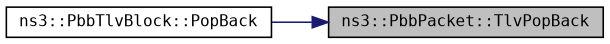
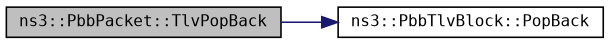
(292, 22) -> (301, 22)
